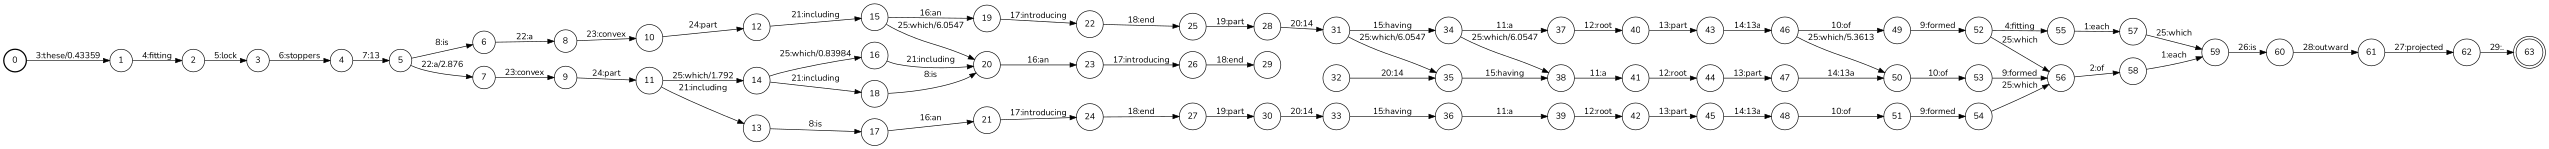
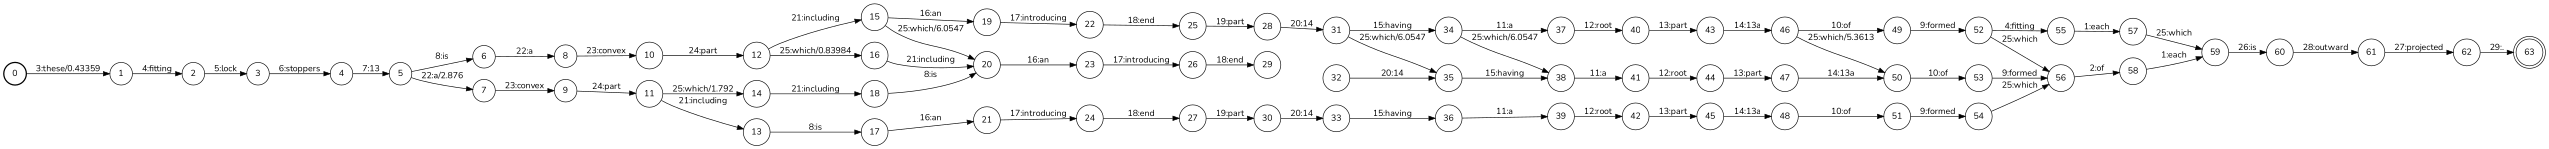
(812, 66) -> (812, 56)
